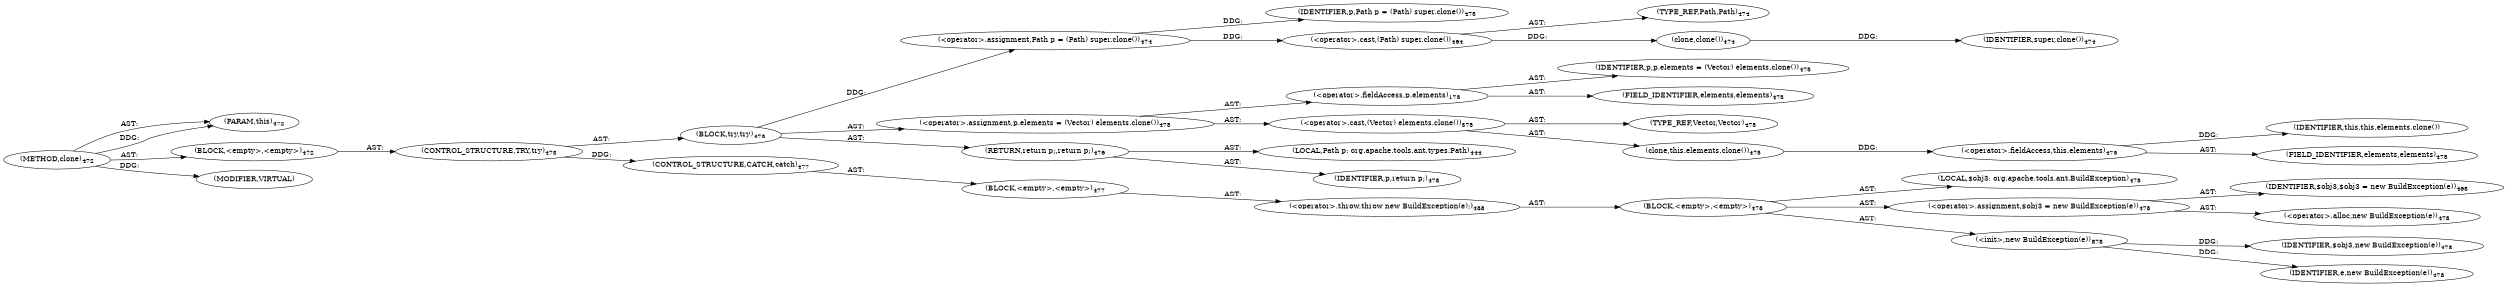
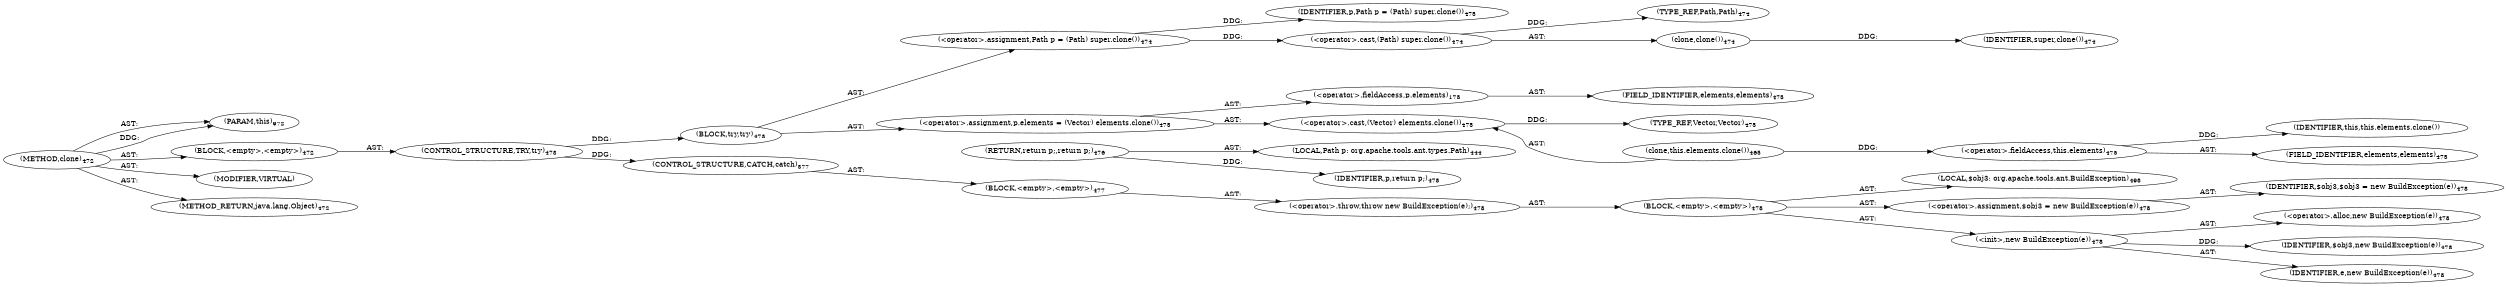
(1539, 23) -> (1539, 23)
(1539, 37) -> (1539, 37)
(1457, 40) -> (1457, 40)
(1703, 68) -> none
(857, 93) -> (857, 93)
(1539, 120) -> (1539, 120)
(279, 122) -> (279, 122)
(1467, 123) -> (1467, 123)
(1550, 138) -> (1575, 160)
(603, 140) -> (603, 140)
(872, 143) -> none
(1755, 151) -> (1755, 151)
(1234, 162) -> (1234, 162)
(804, 165) -> (804, 165)
(131, 166) -> (131, 166)
(2135, 179) -> (2135, 179)
(2462, 187) -> (2462, 187)
(1479, 206) -> (1479, 206)
none -> (254, 207)
(2215, 212) -> (2195, 229)
(2097, 240) -> (2097, 240)
(2210, 253) -> (2210, 253)
